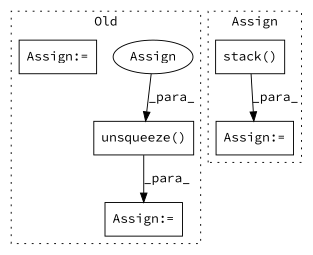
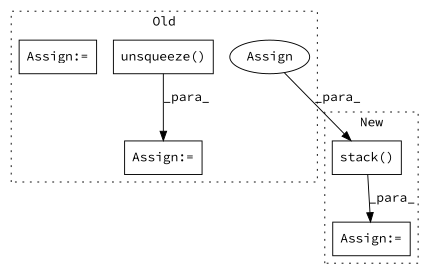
(255, 22) -> (371, 123)
(149, 93) -> (311, 100)
